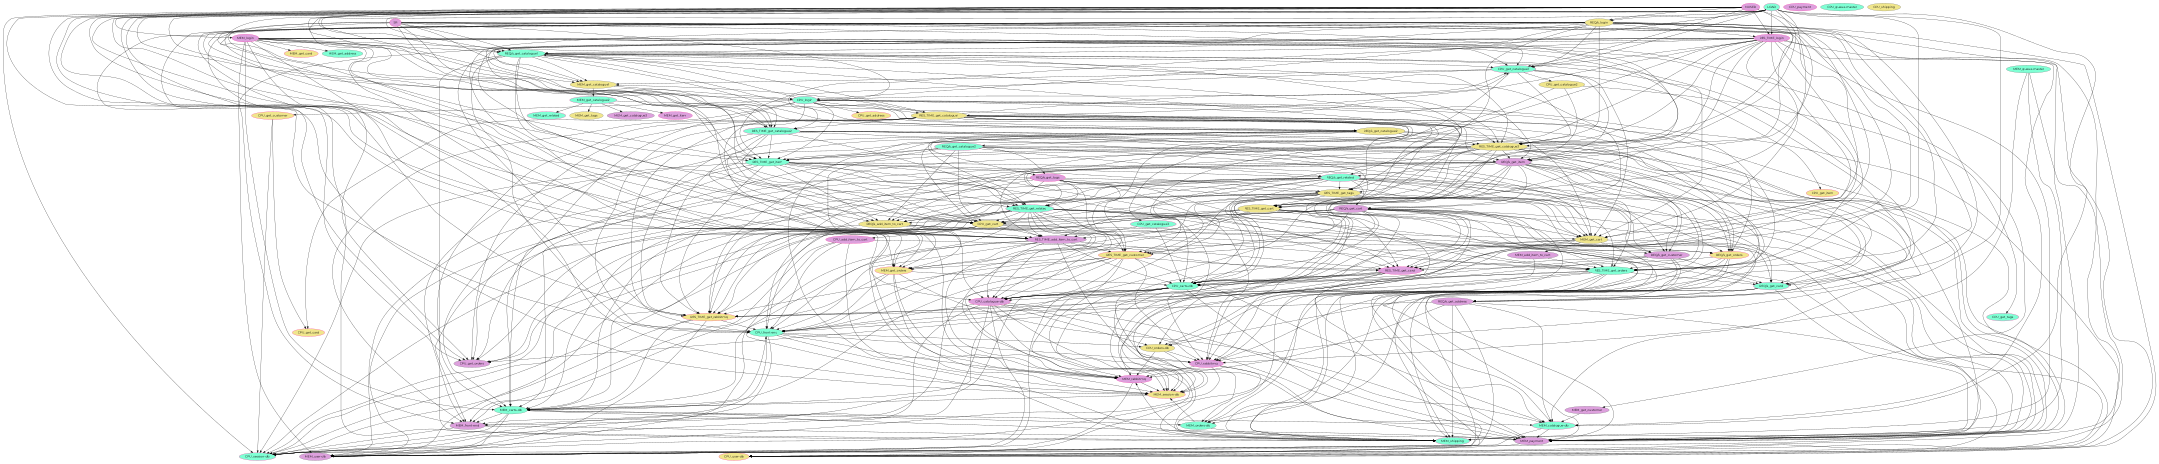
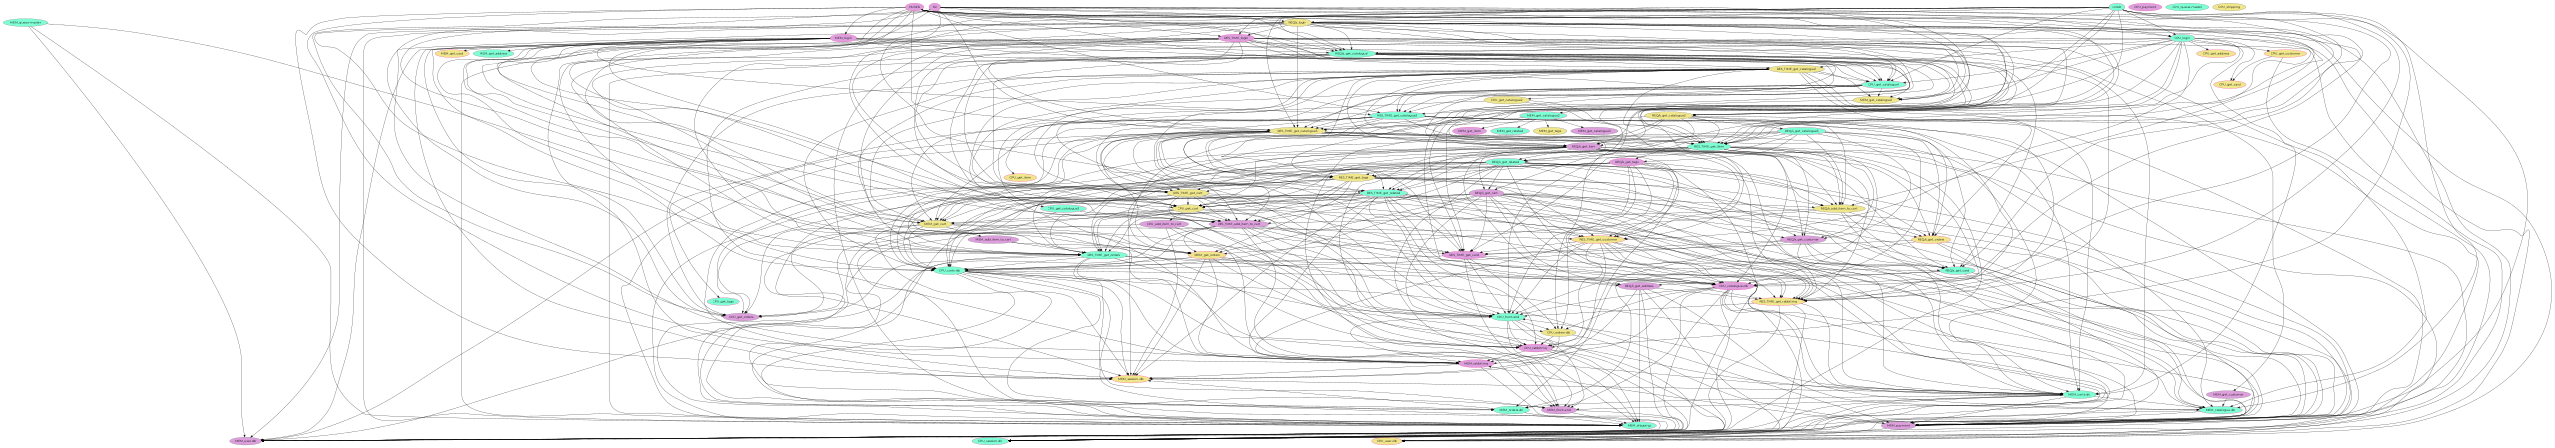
(702, 93) -> (2037, 76)
(850, 240) -> (1164, 224)
